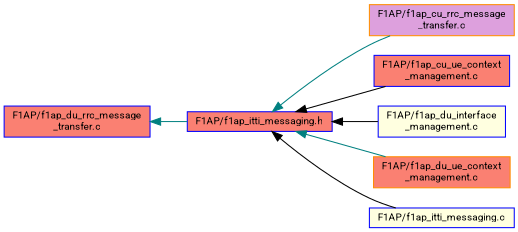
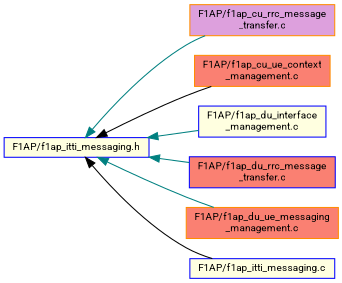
(442, 71) -> (262, 71)
(174, 122) -> (174, 161)
(260, 122) -> (77, 147)
(360, 122) -> (178, 133)
(442, 172) -> (262, 223)
